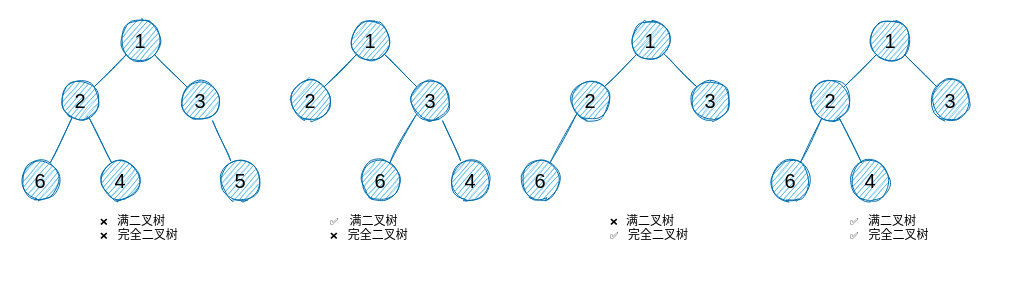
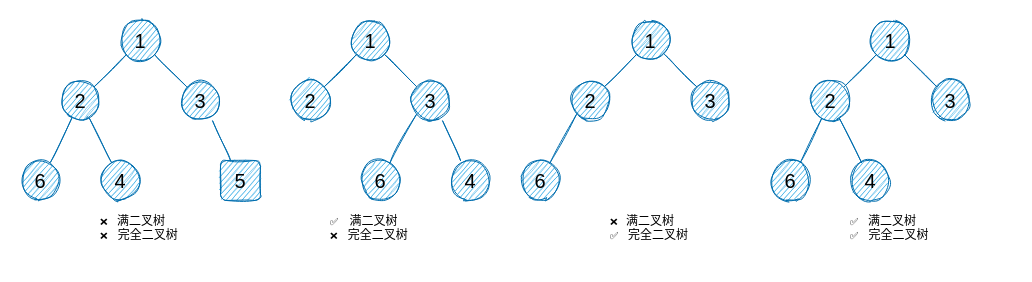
(241, 181) -> (241, 181)
